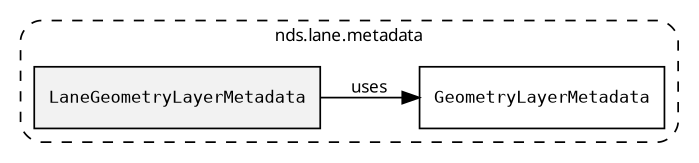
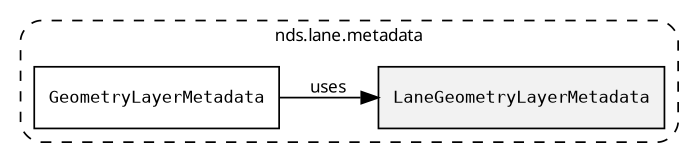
(361, 98) -> (320, 98)
